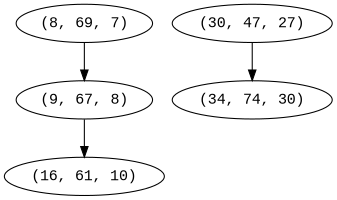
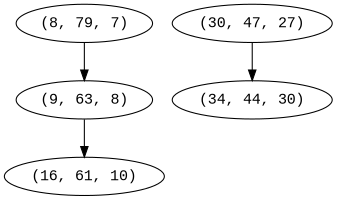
(84, 23) -> (84, 23)
(84, 100) -> (84, 100)
(252, 100) -> (252, 100)
